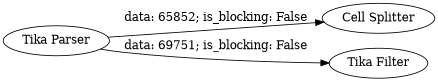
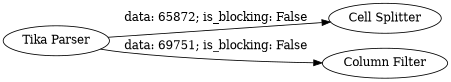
(216, 18) -> (216, 18)
(379, 63) -> (385, 63)
